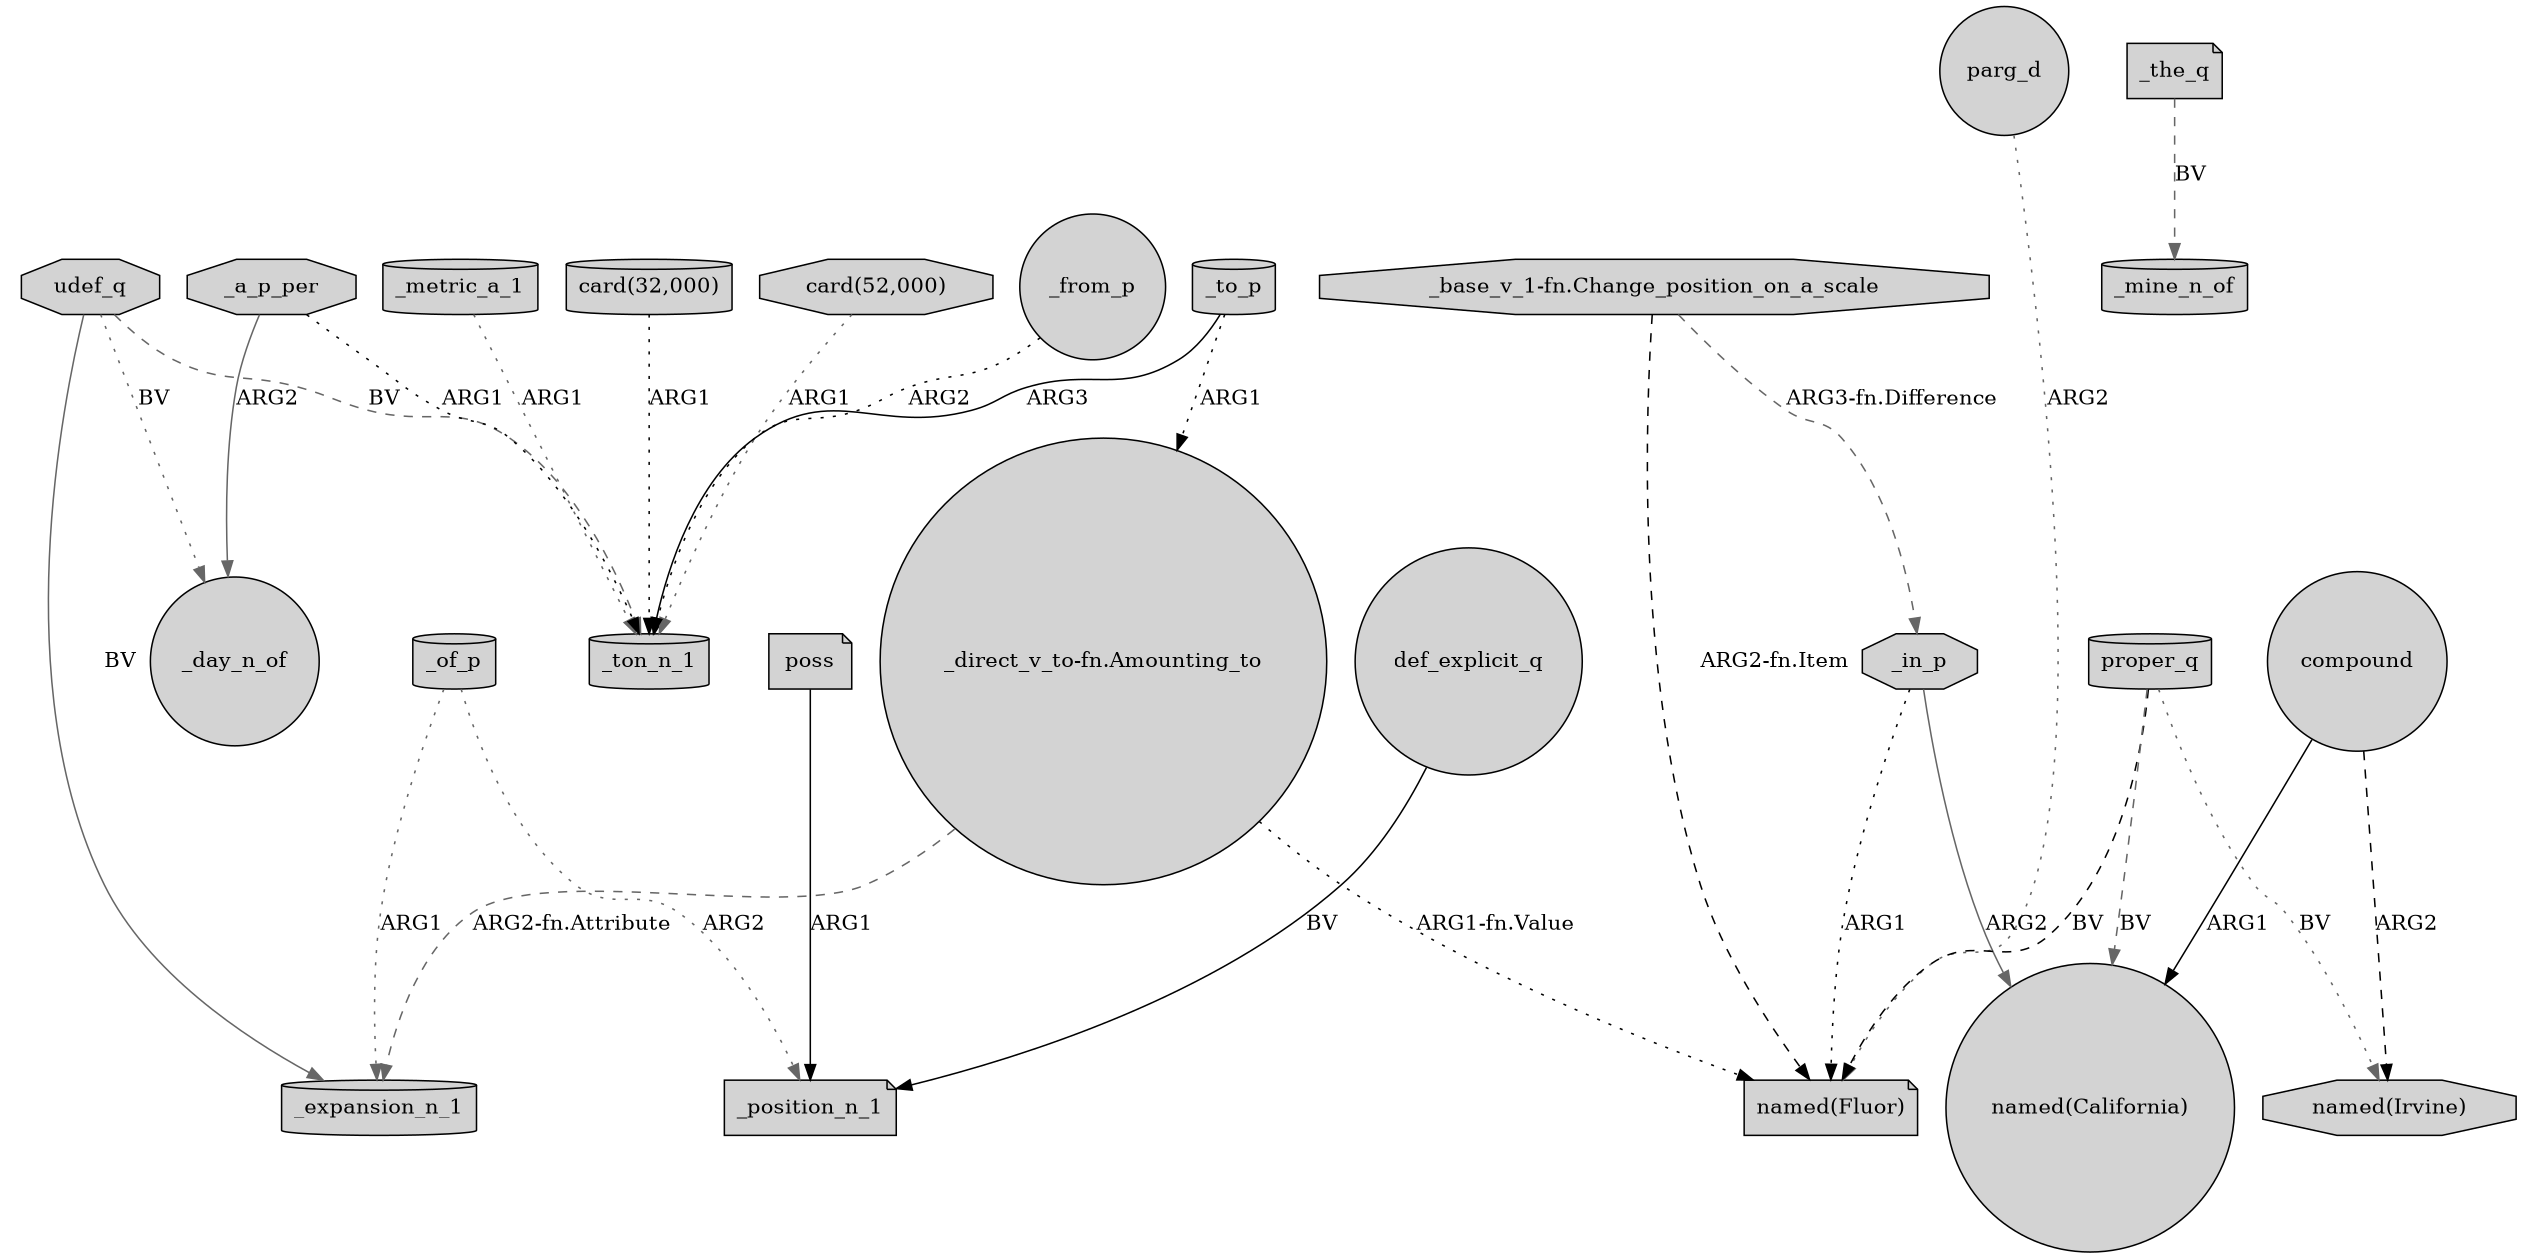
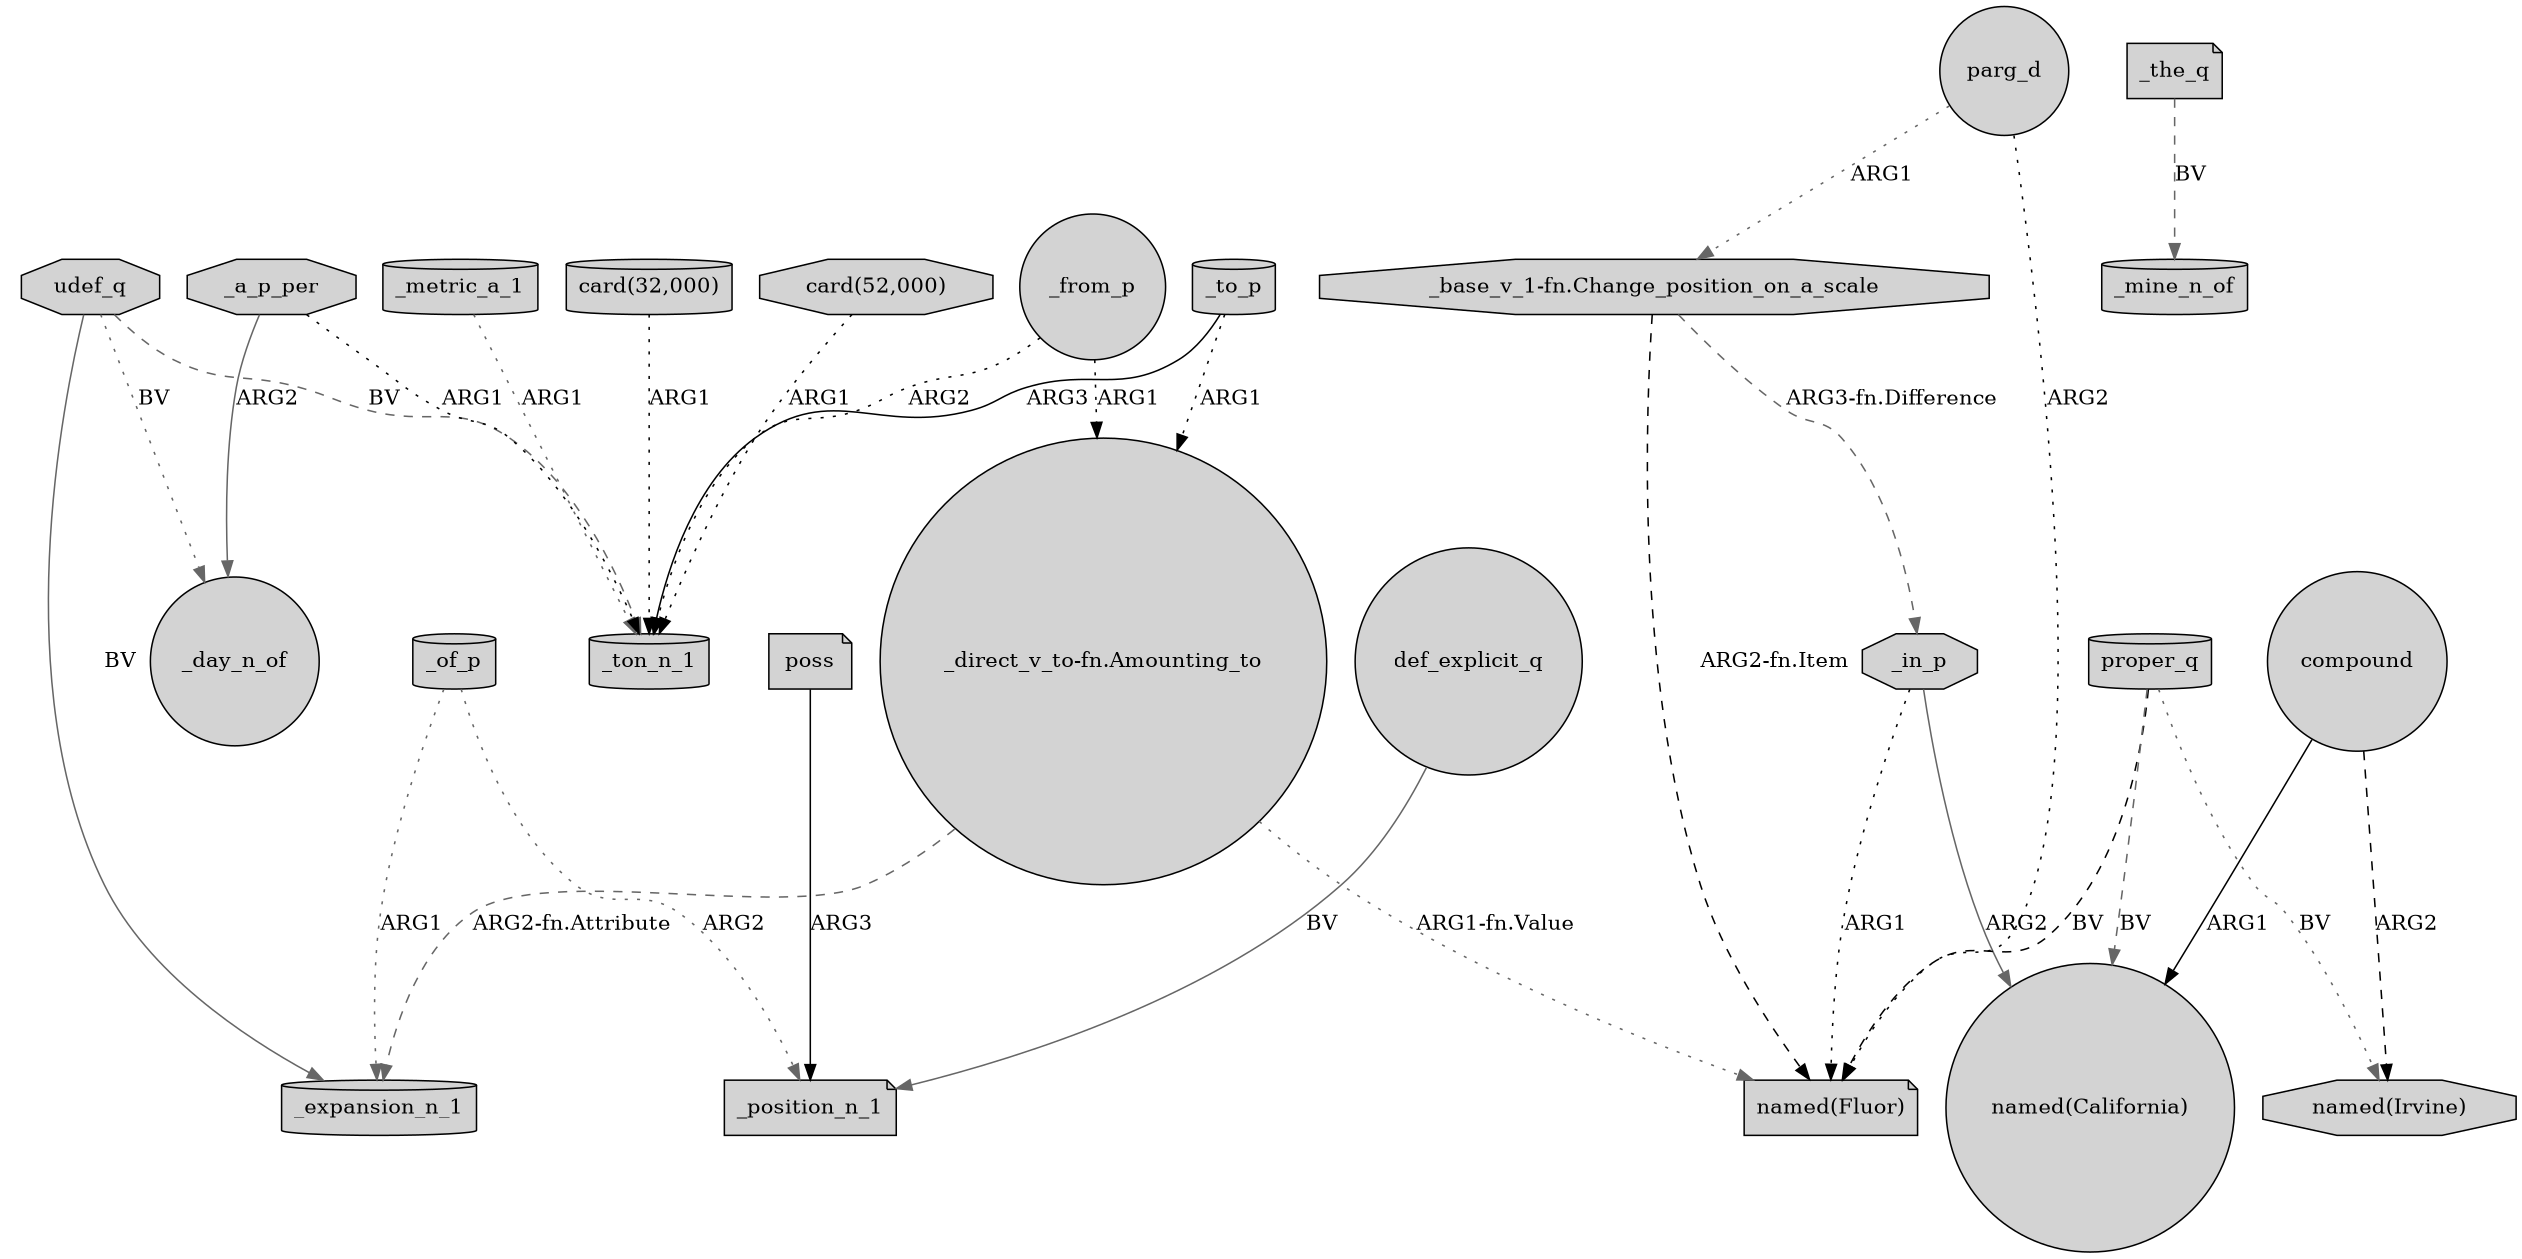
none -> (1830, 179)
none -> (1096, 391)
(734, 473) -> (734, 473)
(2058, 647) -> (2058, 647)
(842, 924) -> (842, 924)
(1488, 968) -> (1488, 968)
(1203, 977) -> (1203, 977)
